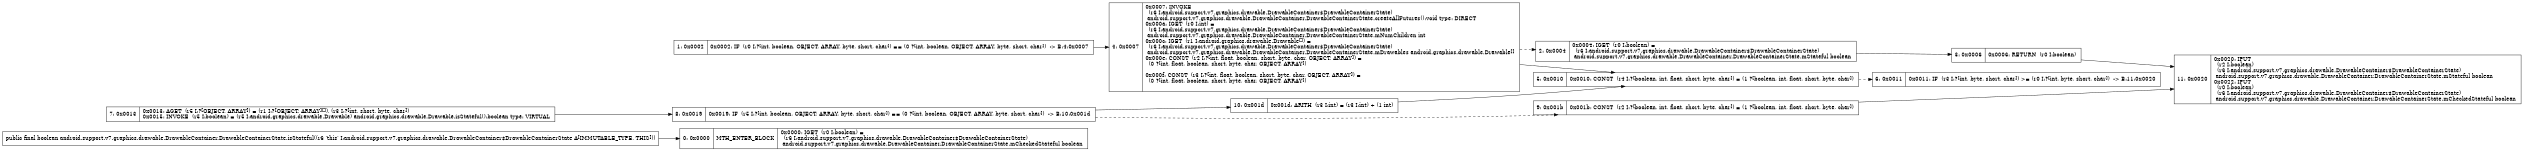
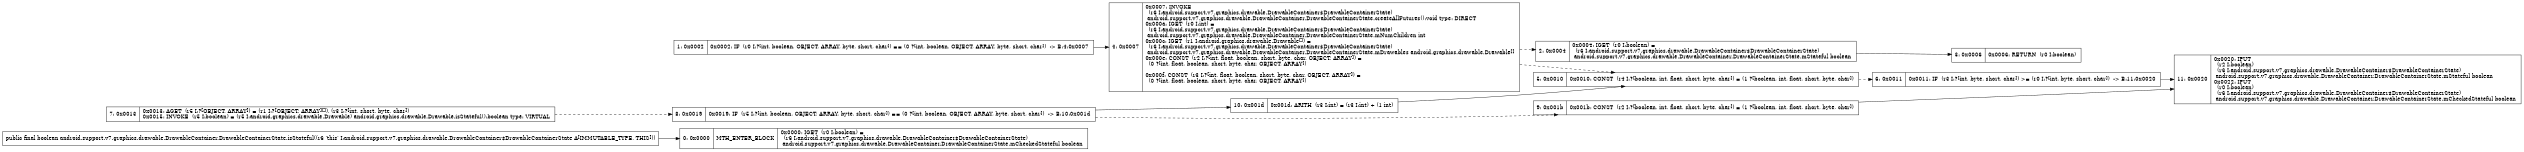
(2126, 63) -> (2165, 79)
(1565, 68) -> (1565, 68)
(612, 114) -> (612, 114)
